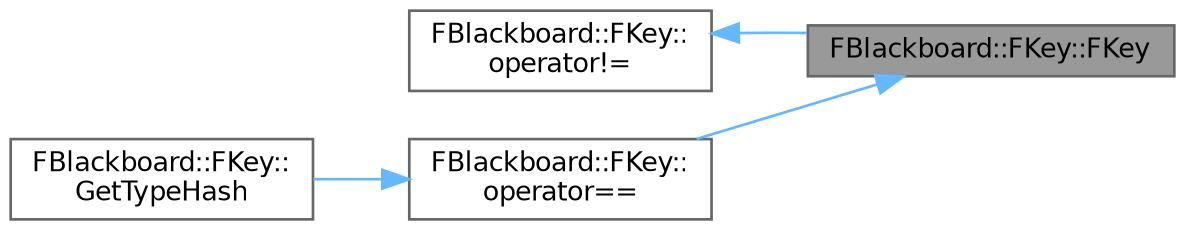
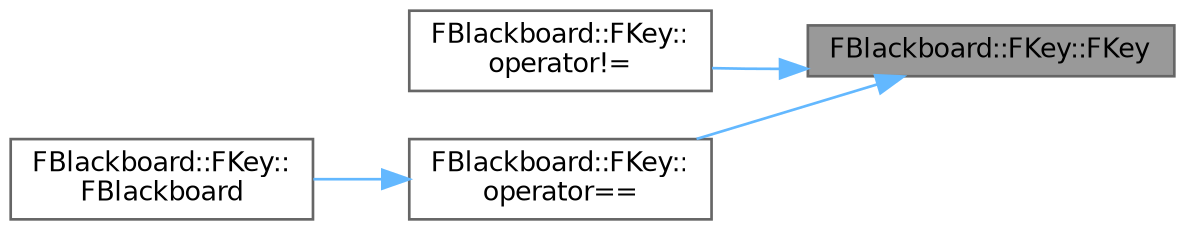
(773, 33) -> (746, 69)
(162, 179) -> (162, 179)
